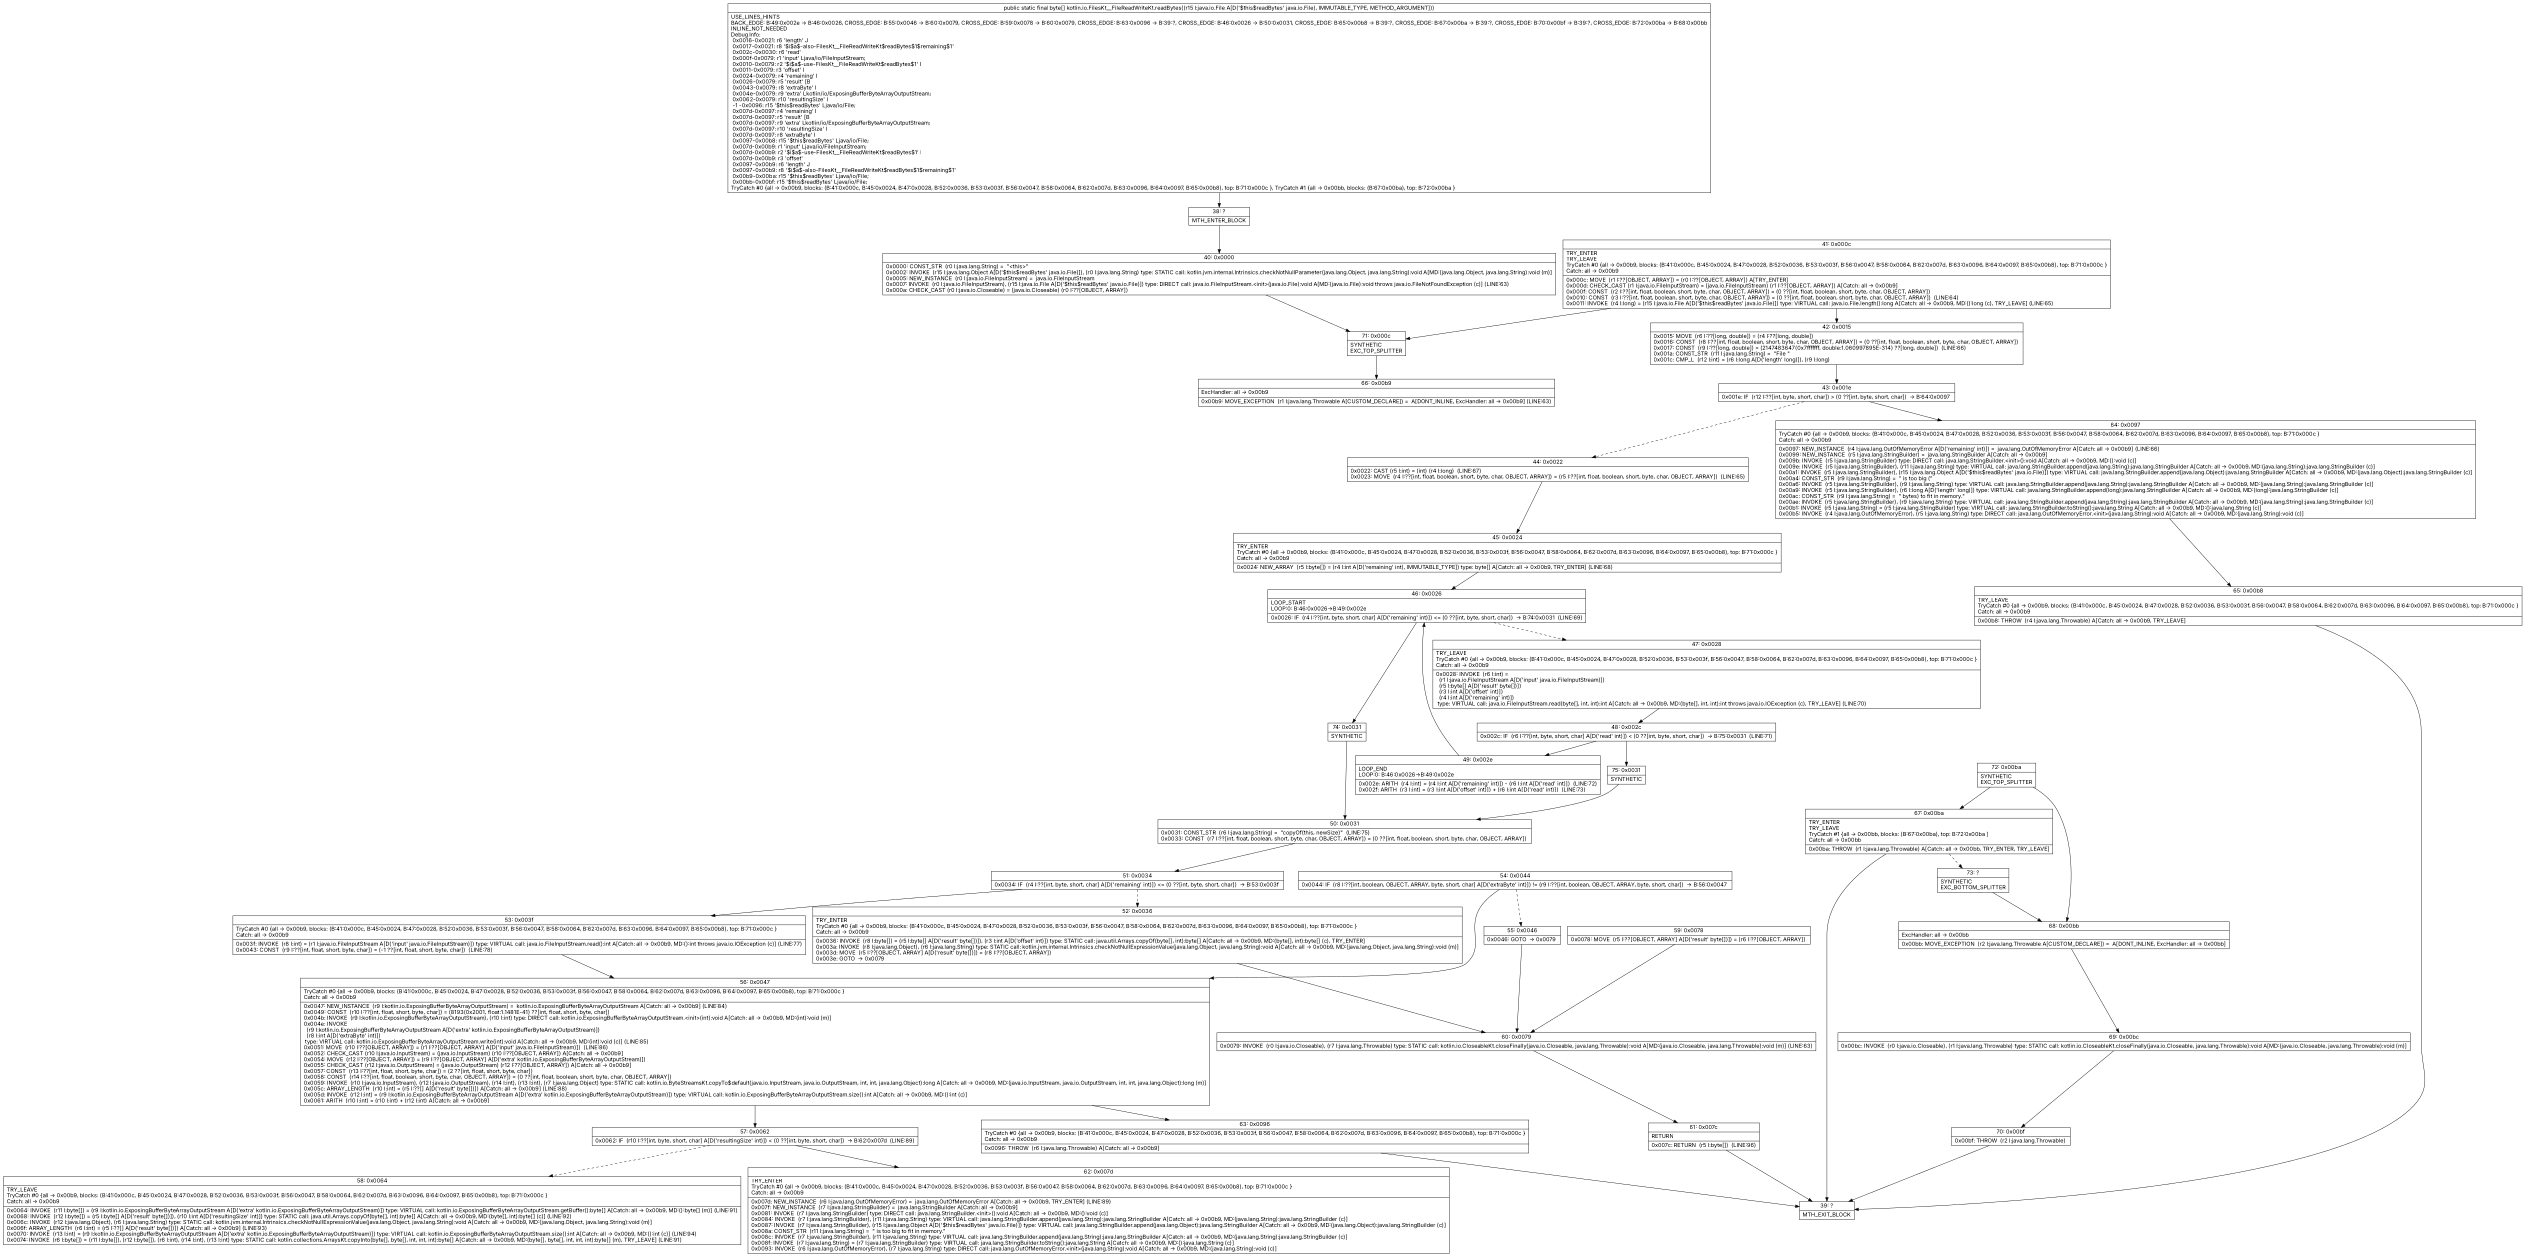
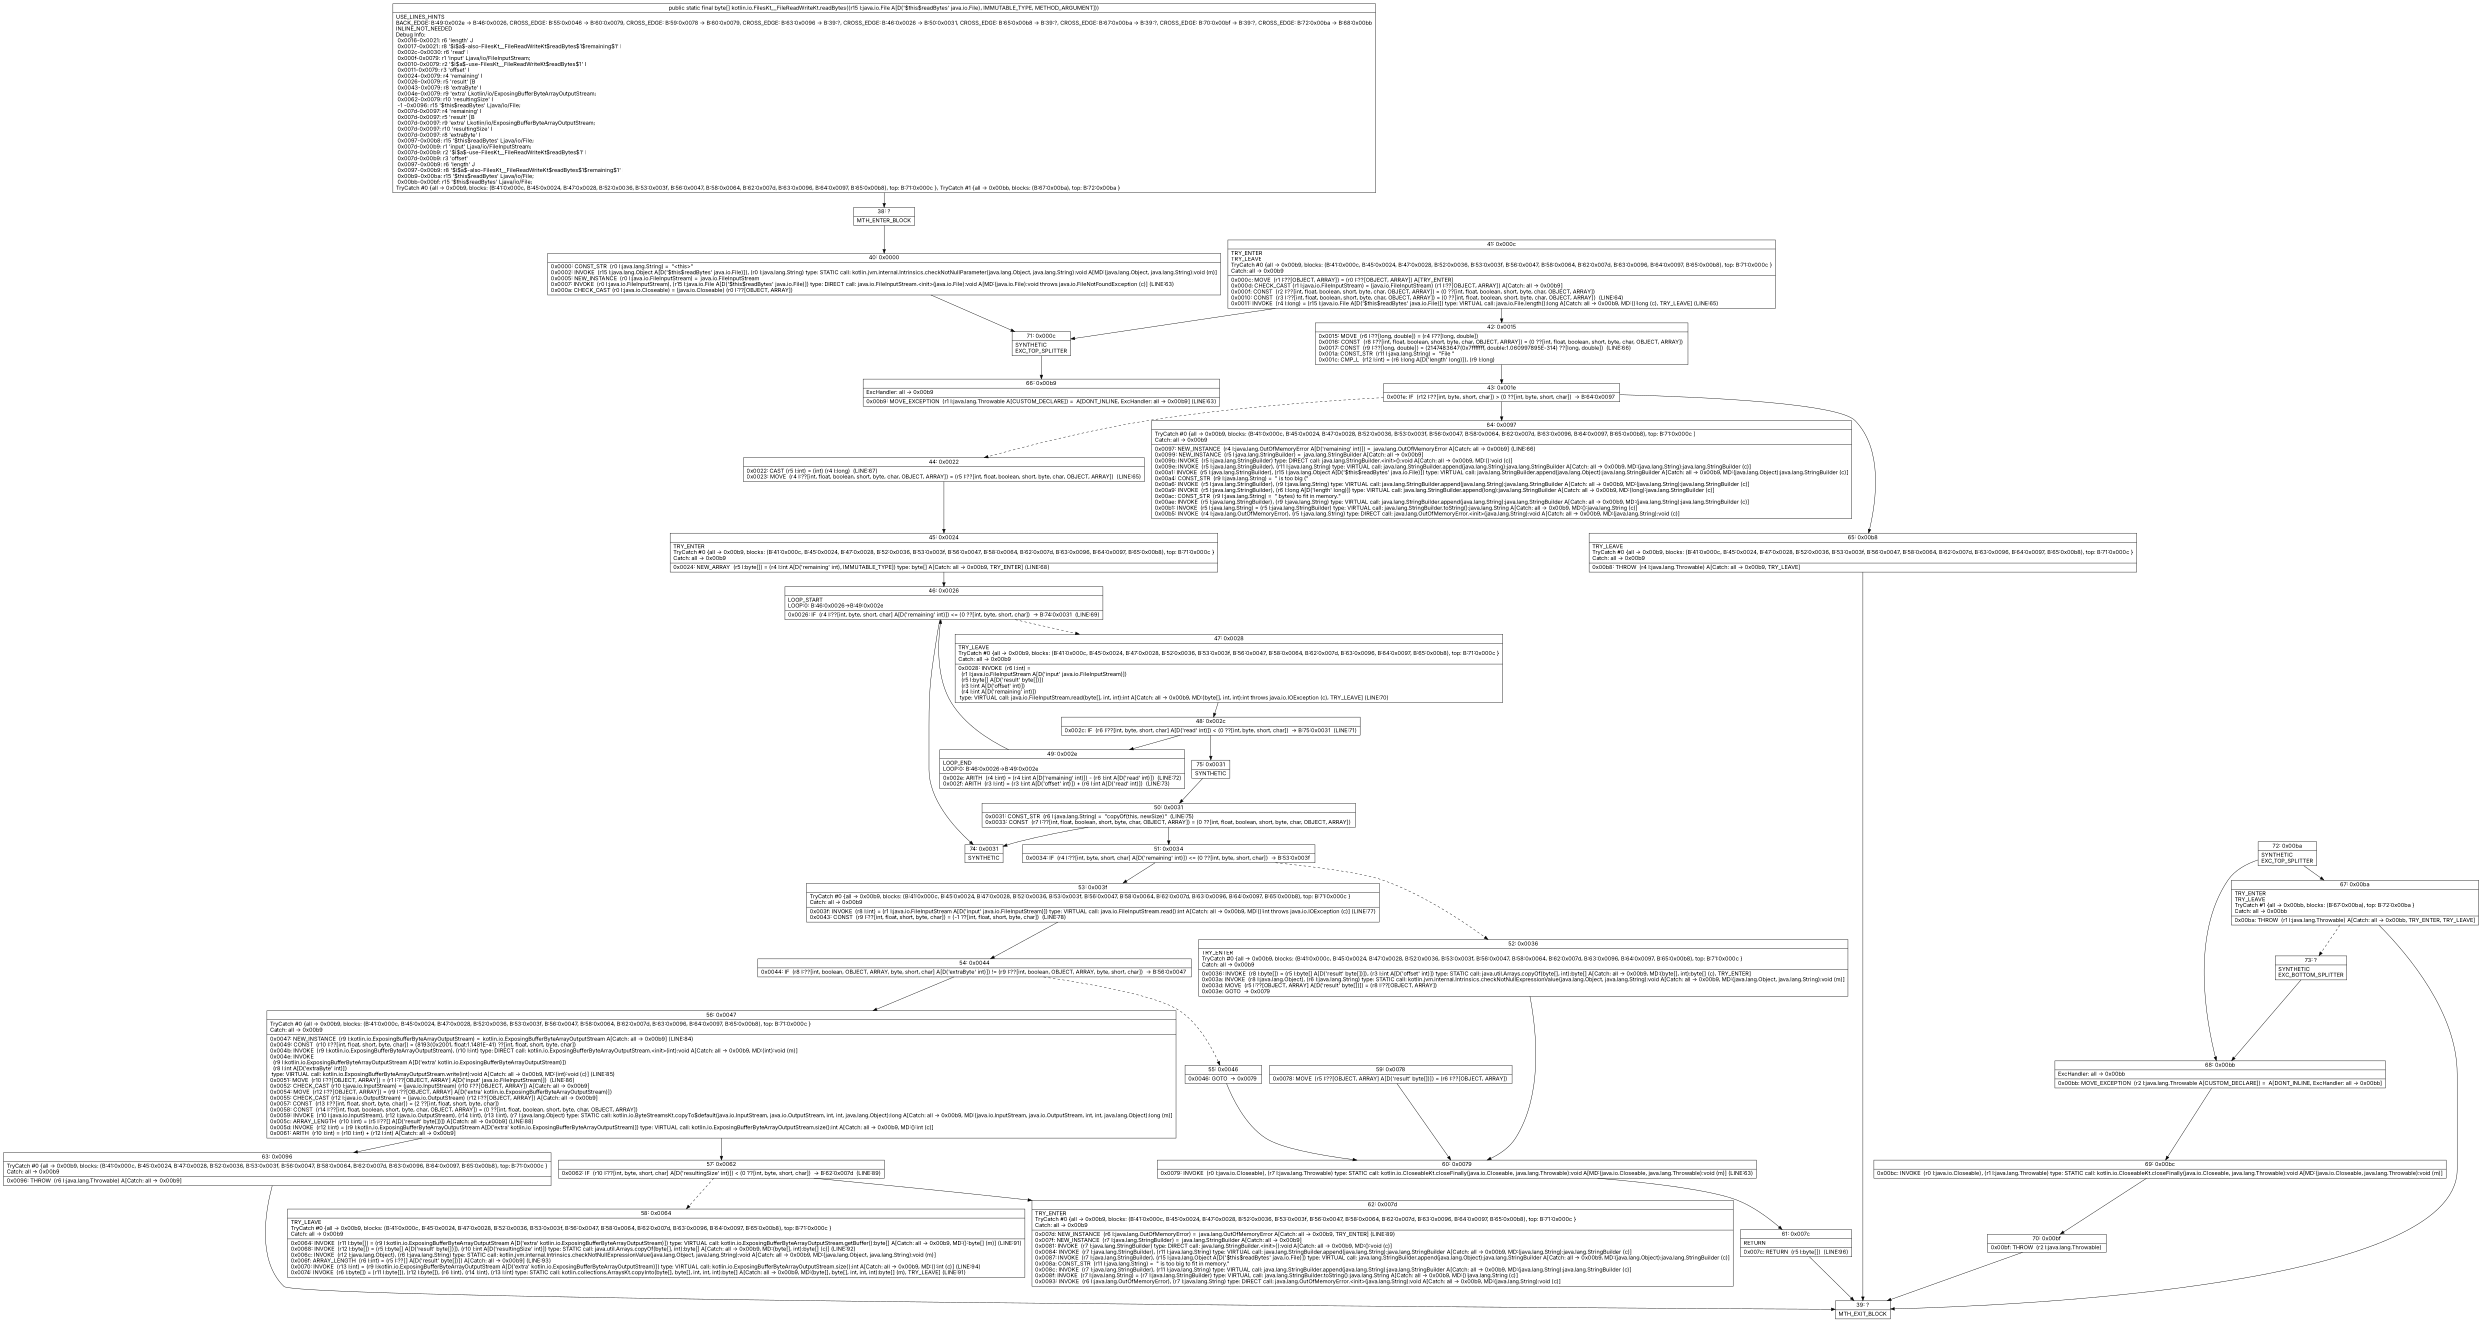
(2199, 551) -> (1796, 405)
(1346, 778) -> (1047, 835)
(586, 966) -> (1026, 940)
